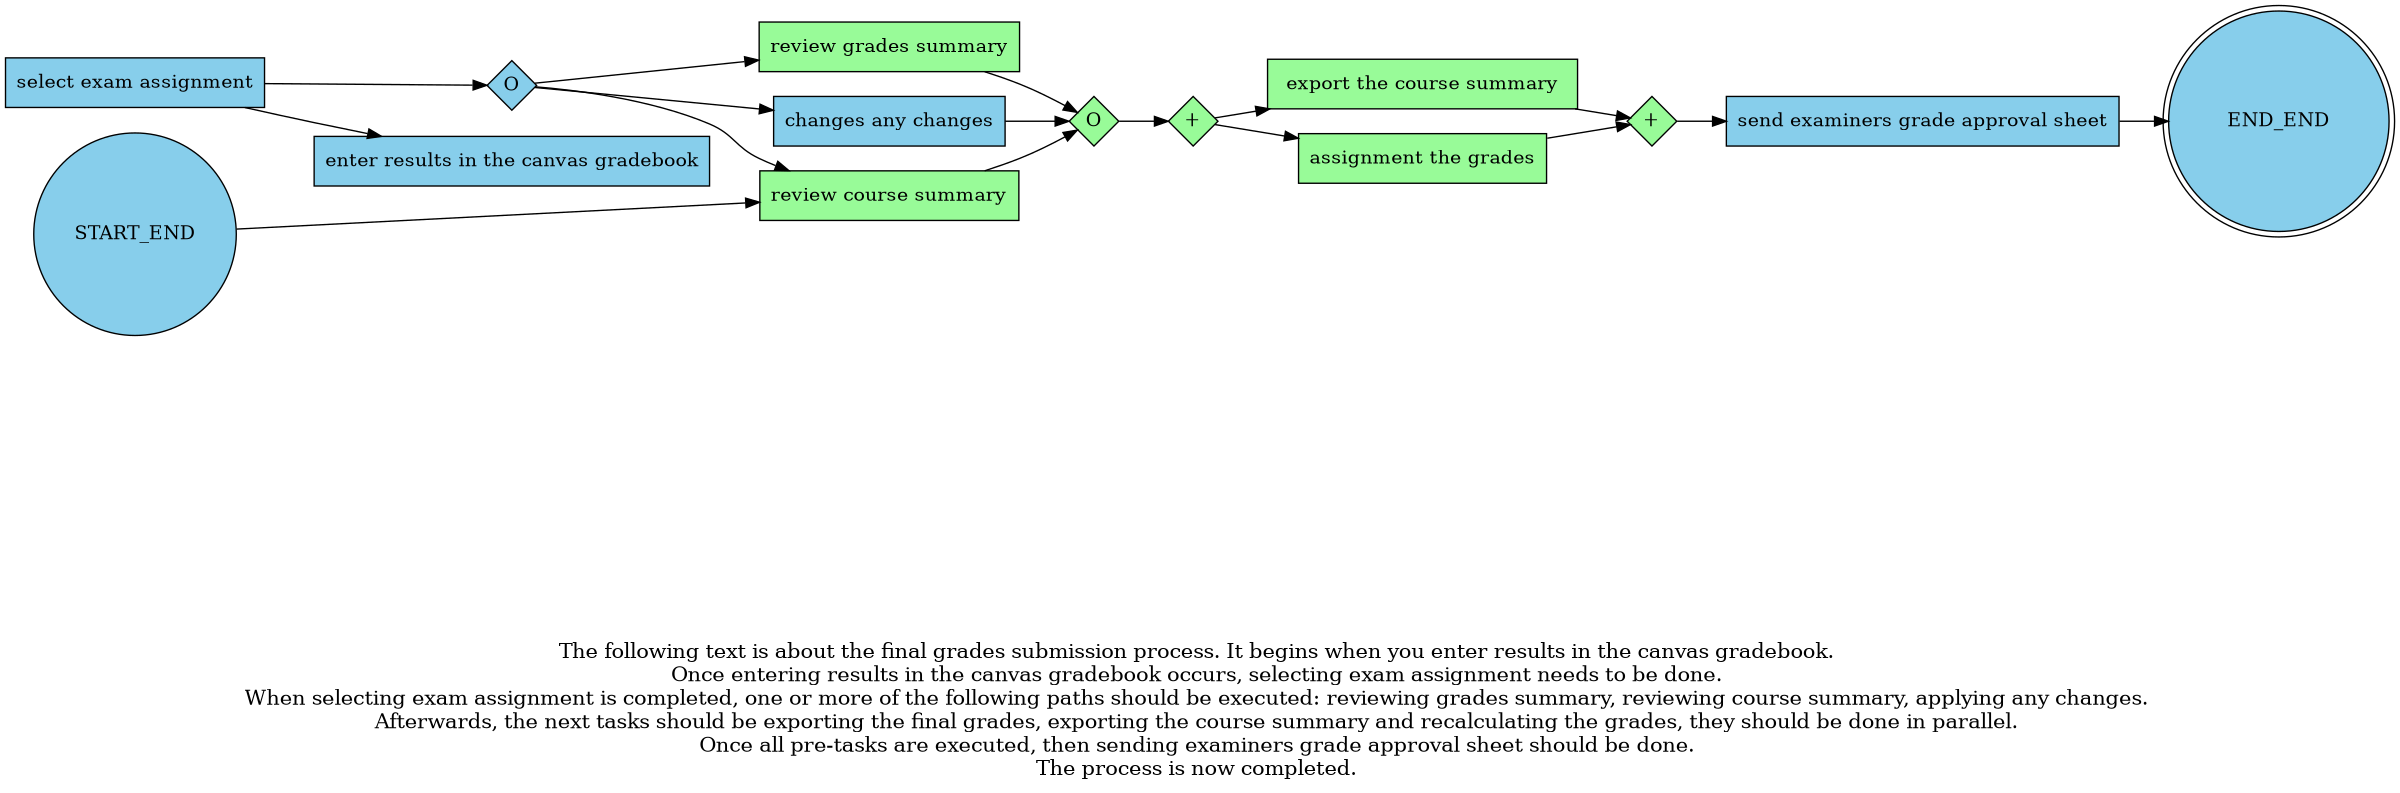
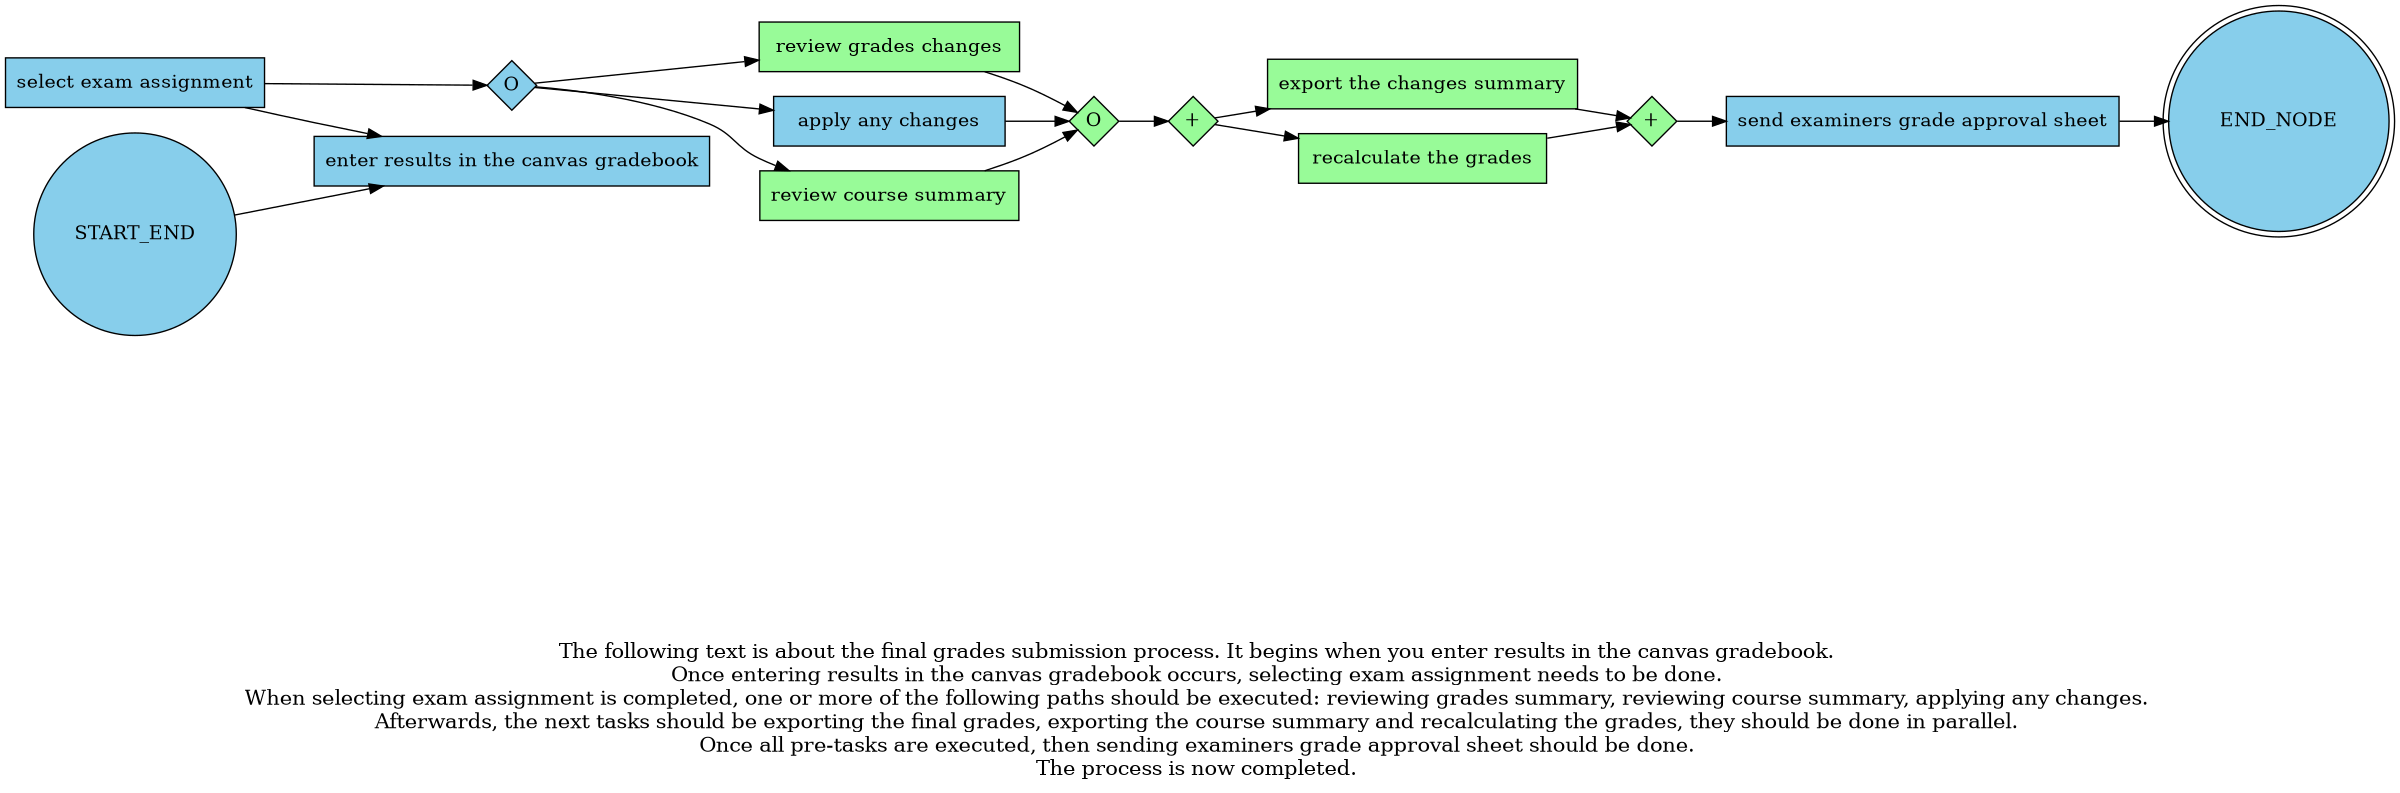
(889, 47) -> (889, 47)
(1423, 84) -> (1423, 84)
(889, 121) -> (889, 121)
(2279, 121) -> (2279, 121)
(1423, 158) -> (1423, 158)
(491, 216) -> (302, 202)
